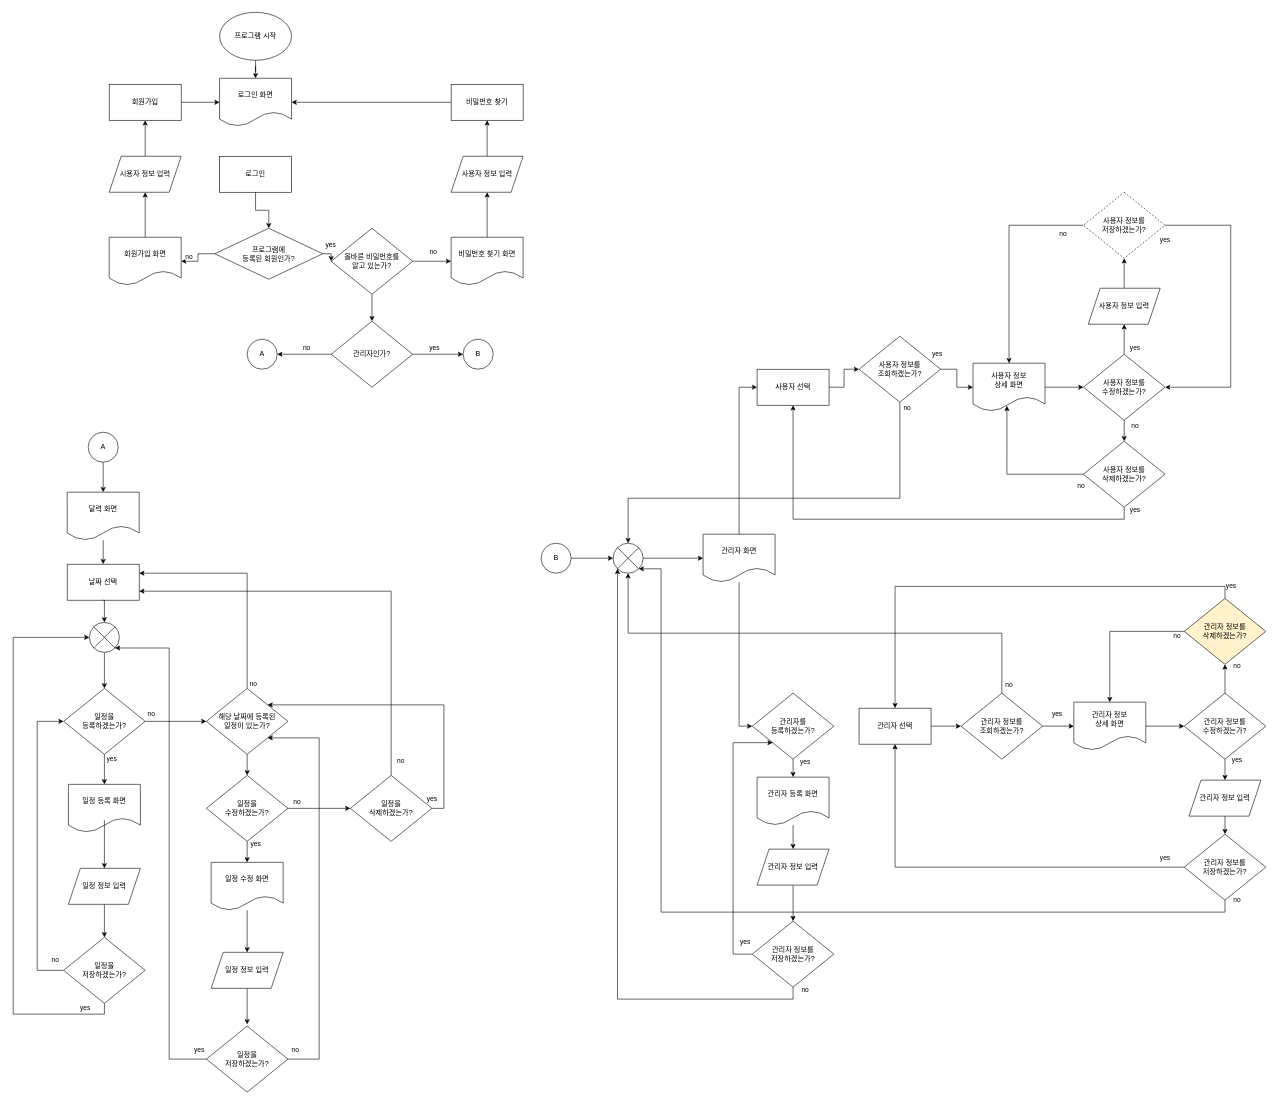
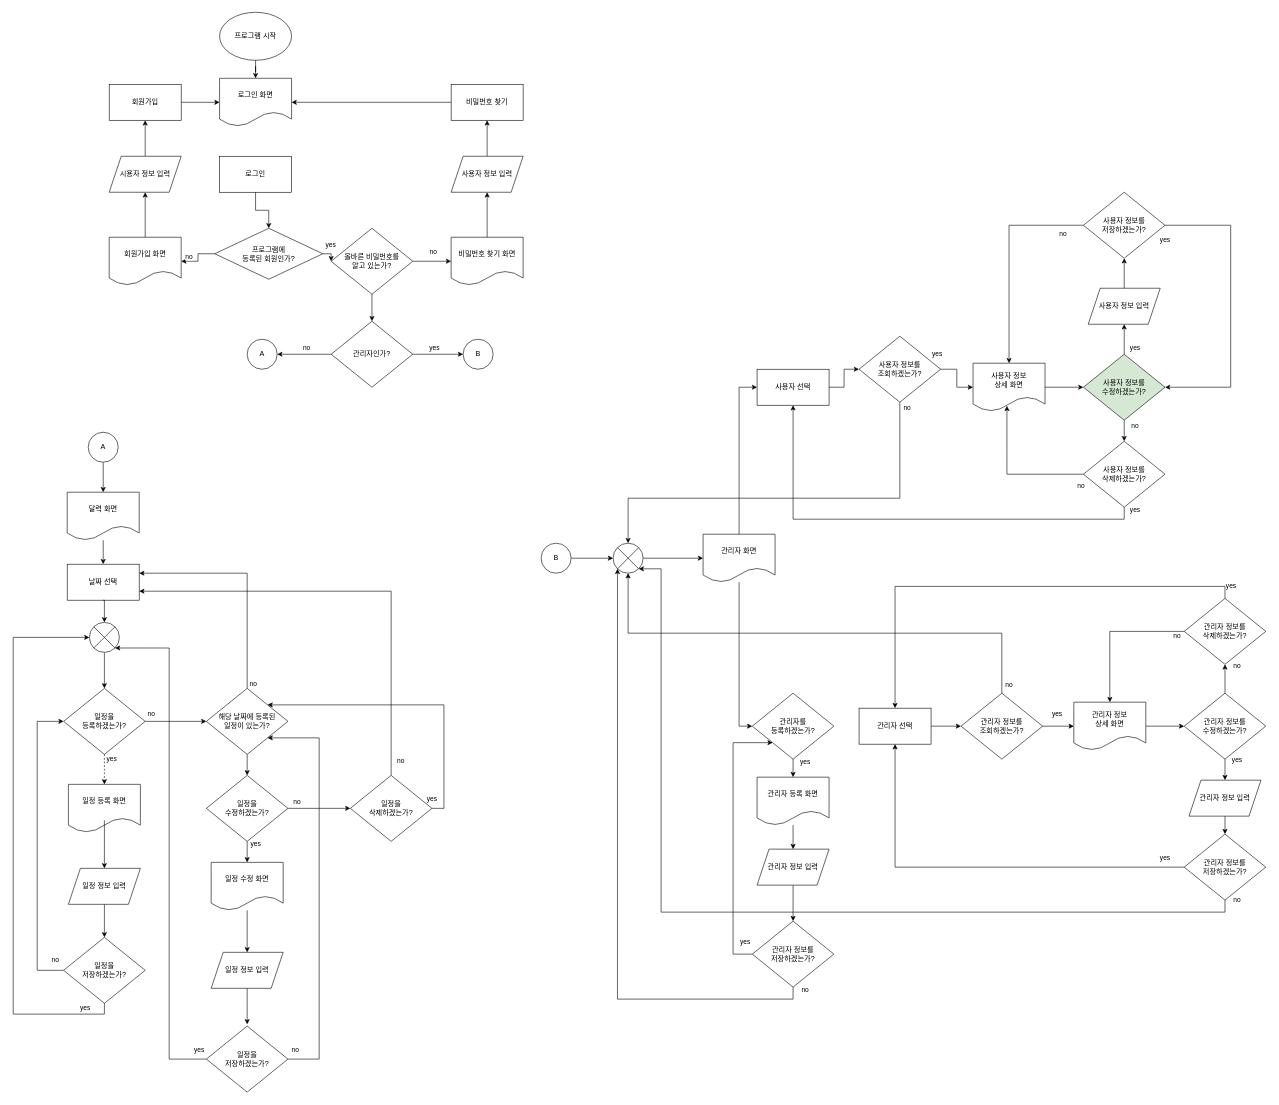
(1124, 225) -> (1124, 225)
(1124, 387) -> (1124, 387)
(1225, 632) -> (1225, 632)
(104, 768) -> (104, 768)
